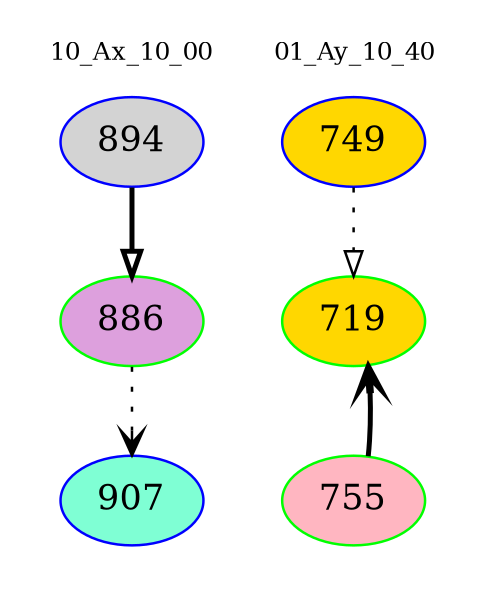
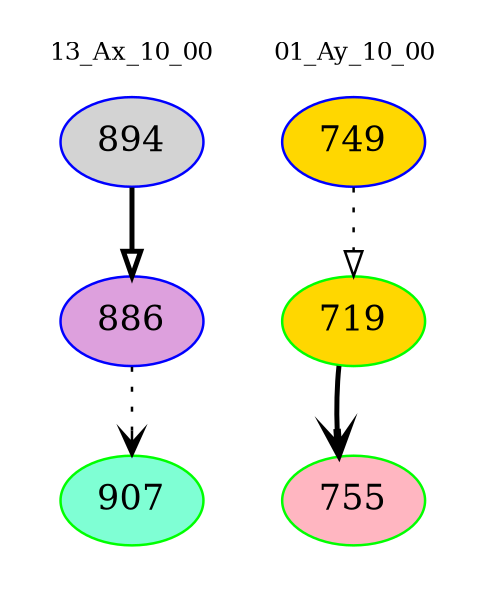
(132, 54) -> (132, 54)
(355, 54) -> (355, 54)
(132, 321) -> (132, 321)
(370, 424) -> (337, 398)
(132, 501) -> (132, 501)
